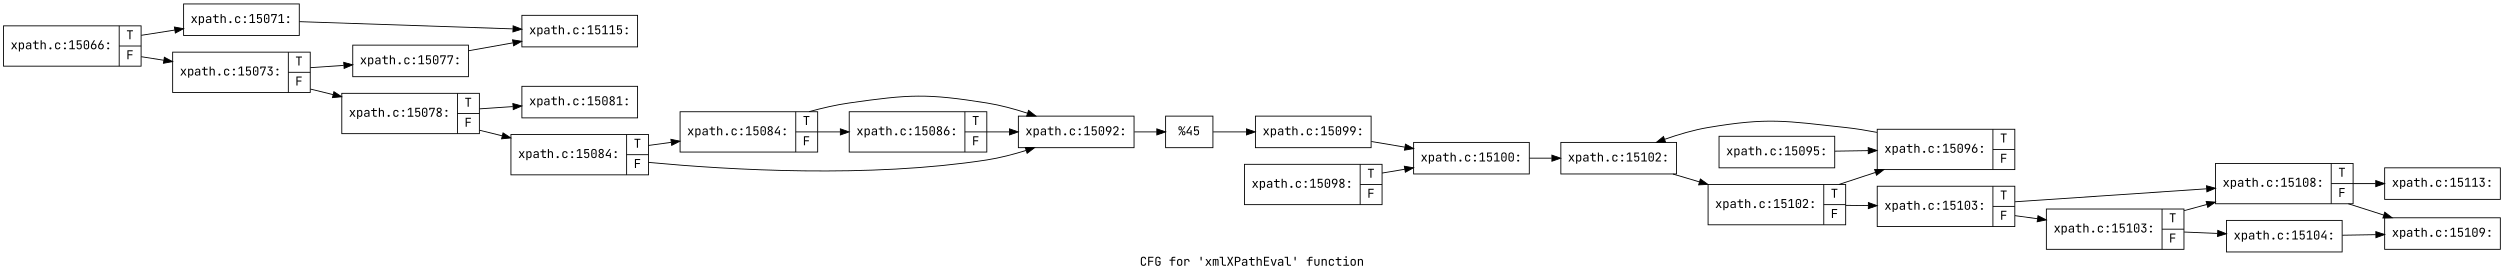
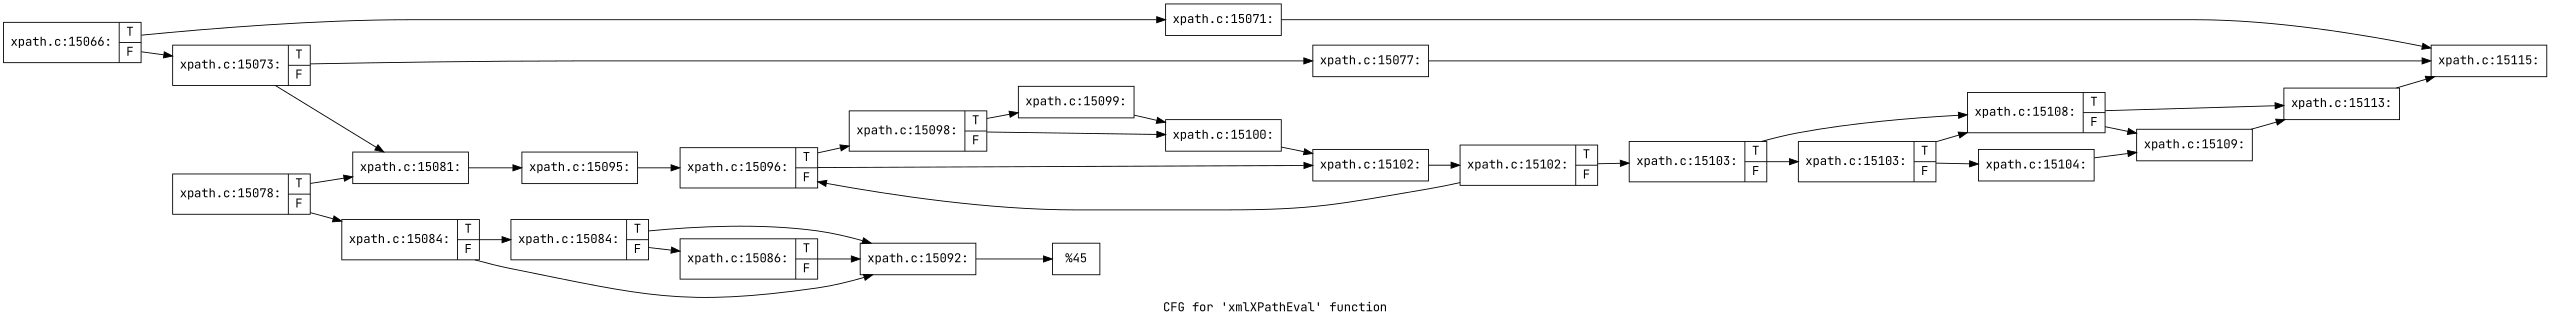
none -> (2411, 84)
(322, 92) -> (326, 116)
none -> (2264, 126)
(1230, 132) -> (998, 116)
none -> (829, 150)
none -> (491, 168)
